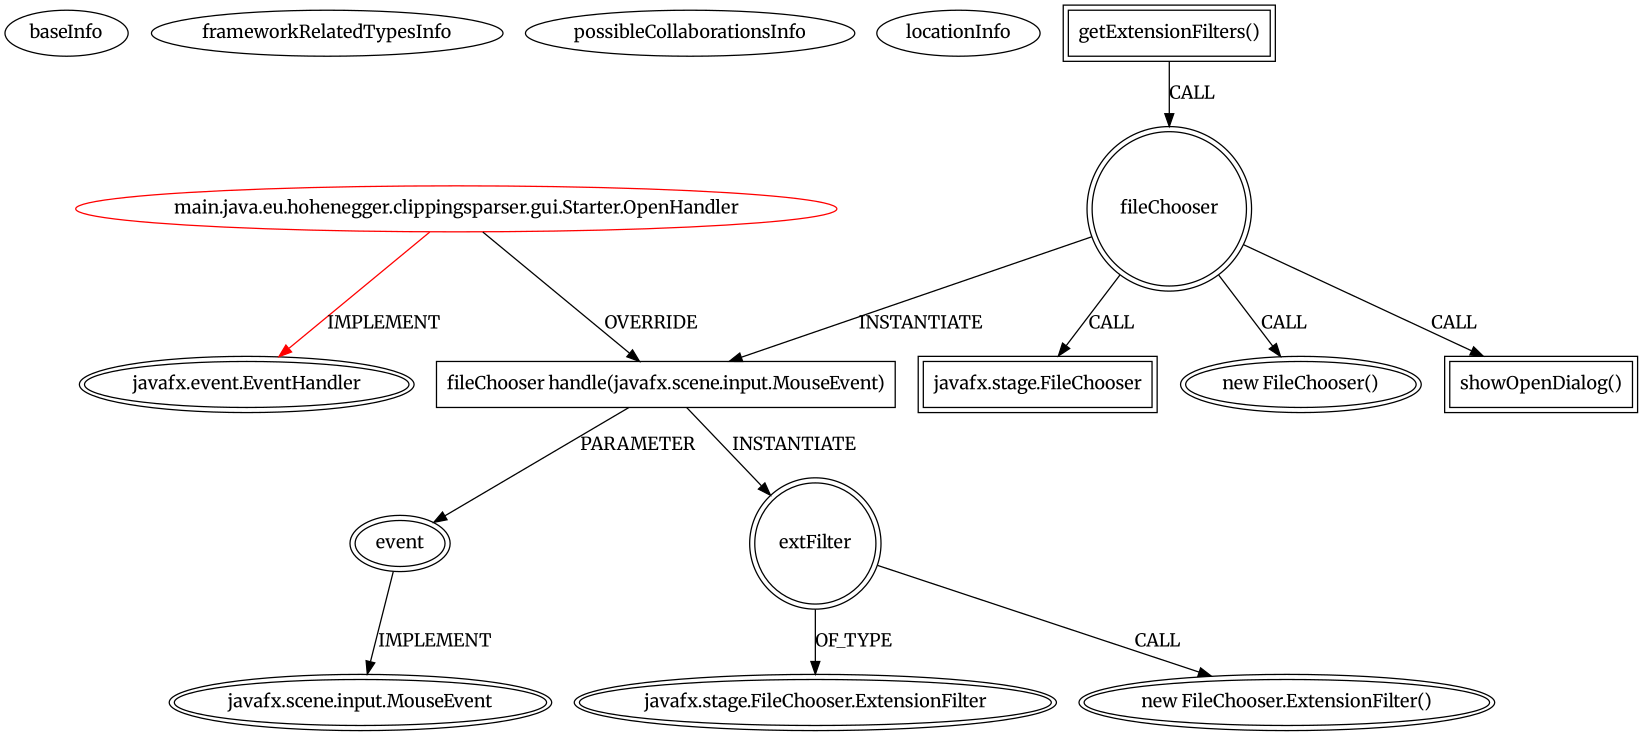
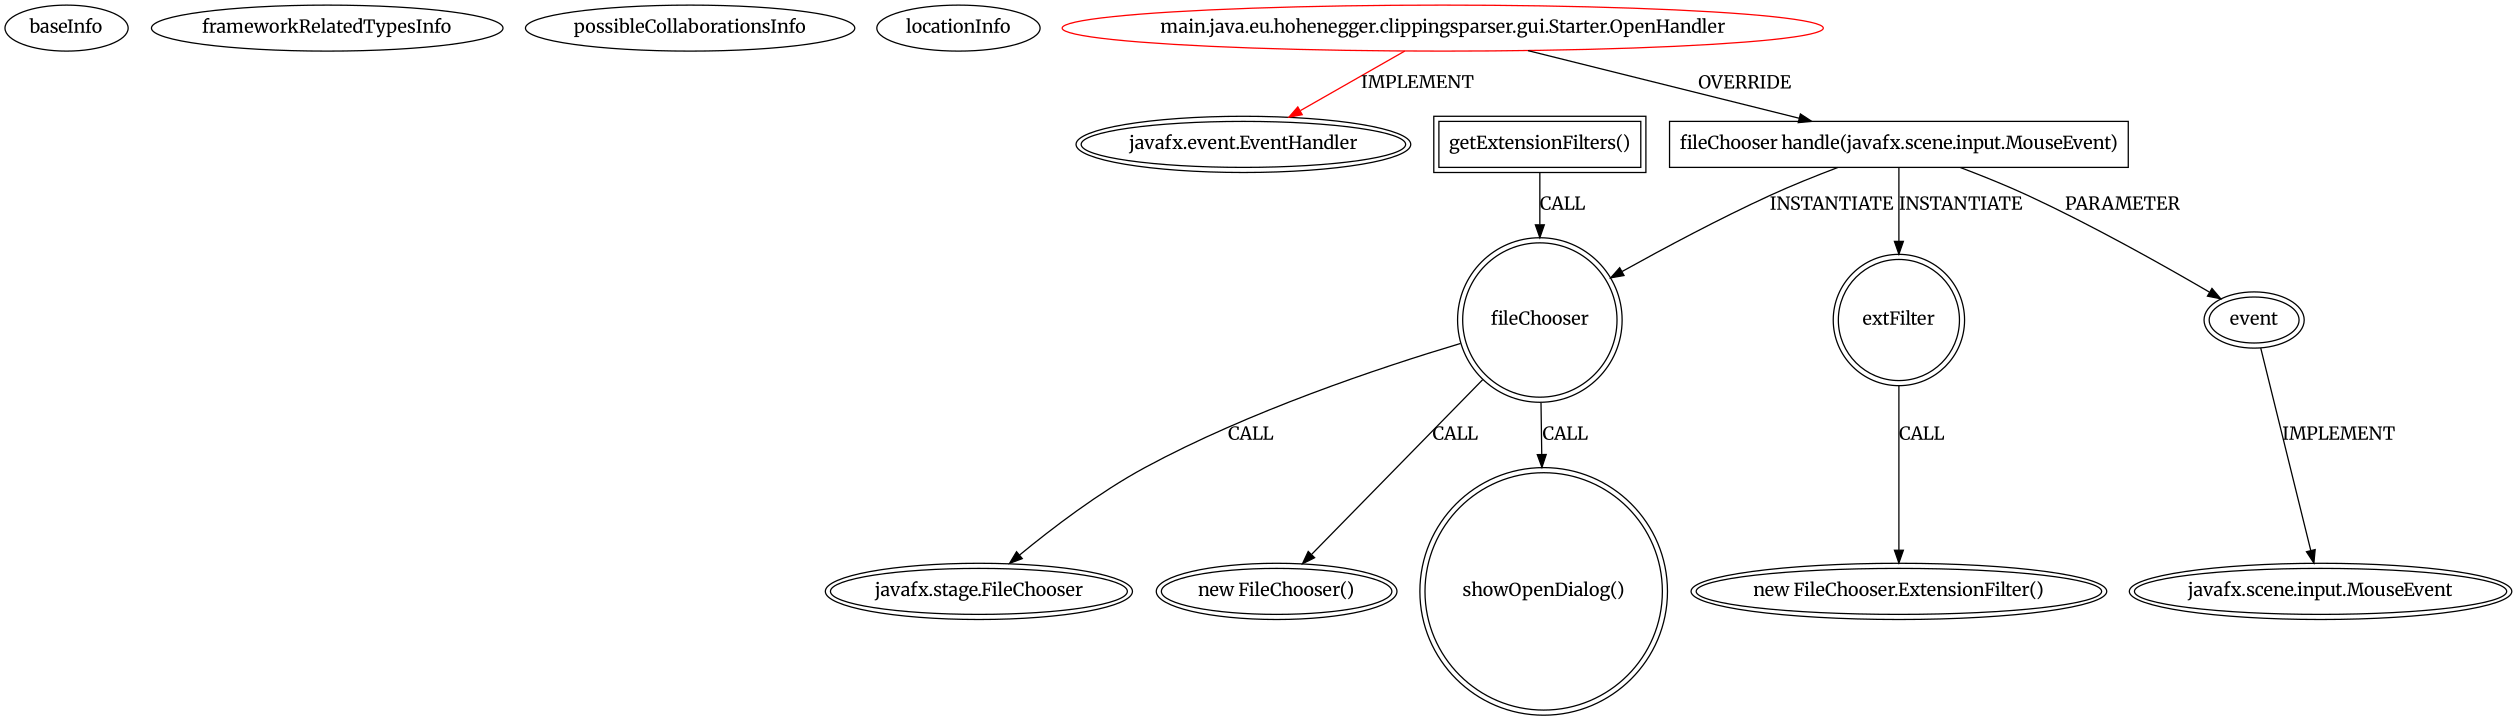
(917, 297) -> (1728, 216)
(1038, 384) -> (979, 591)
(1541, 384) -> (1544, 591)
(815, 702) -> none
